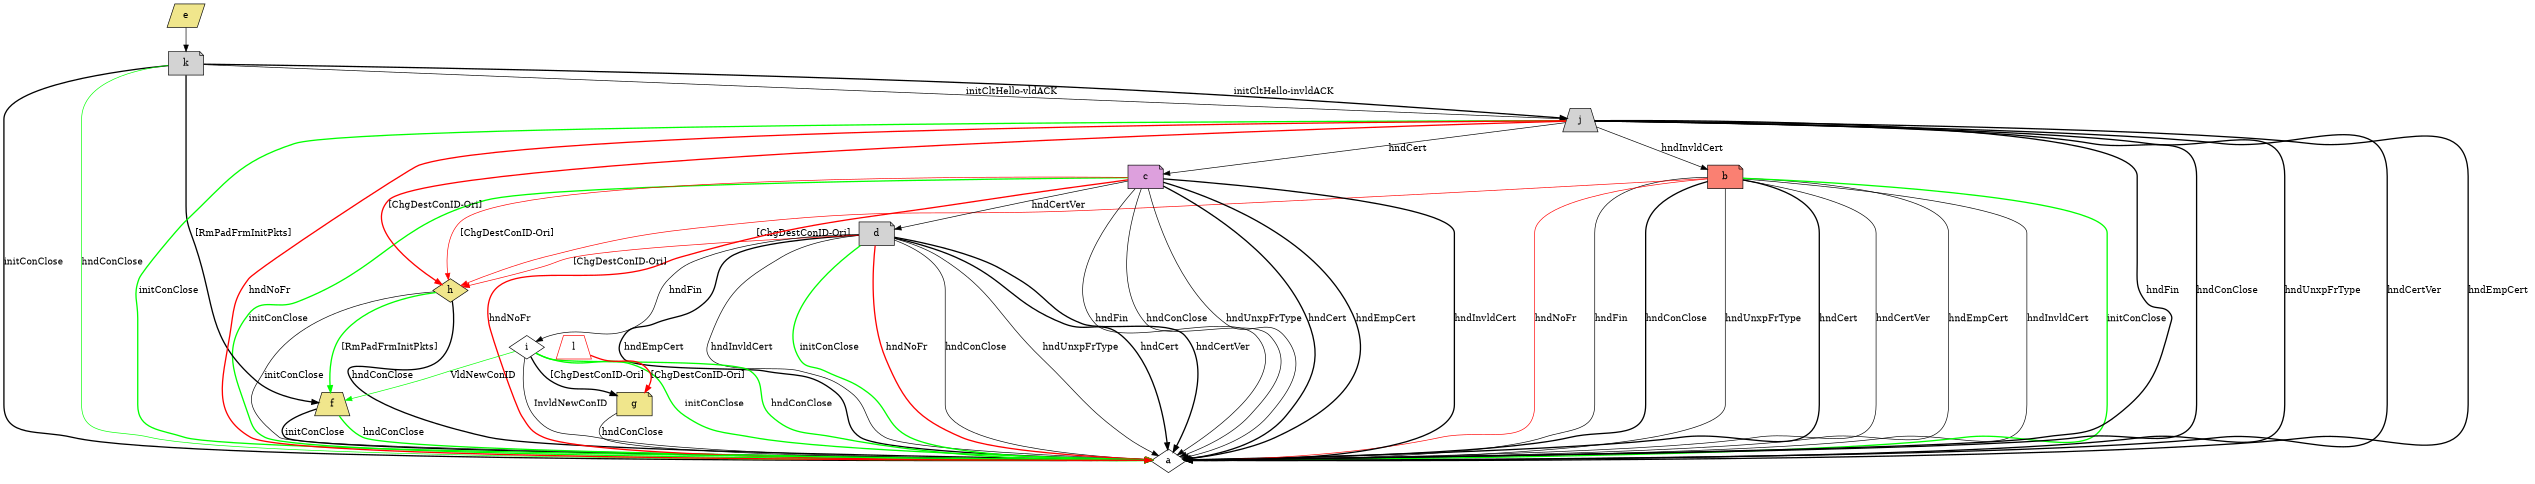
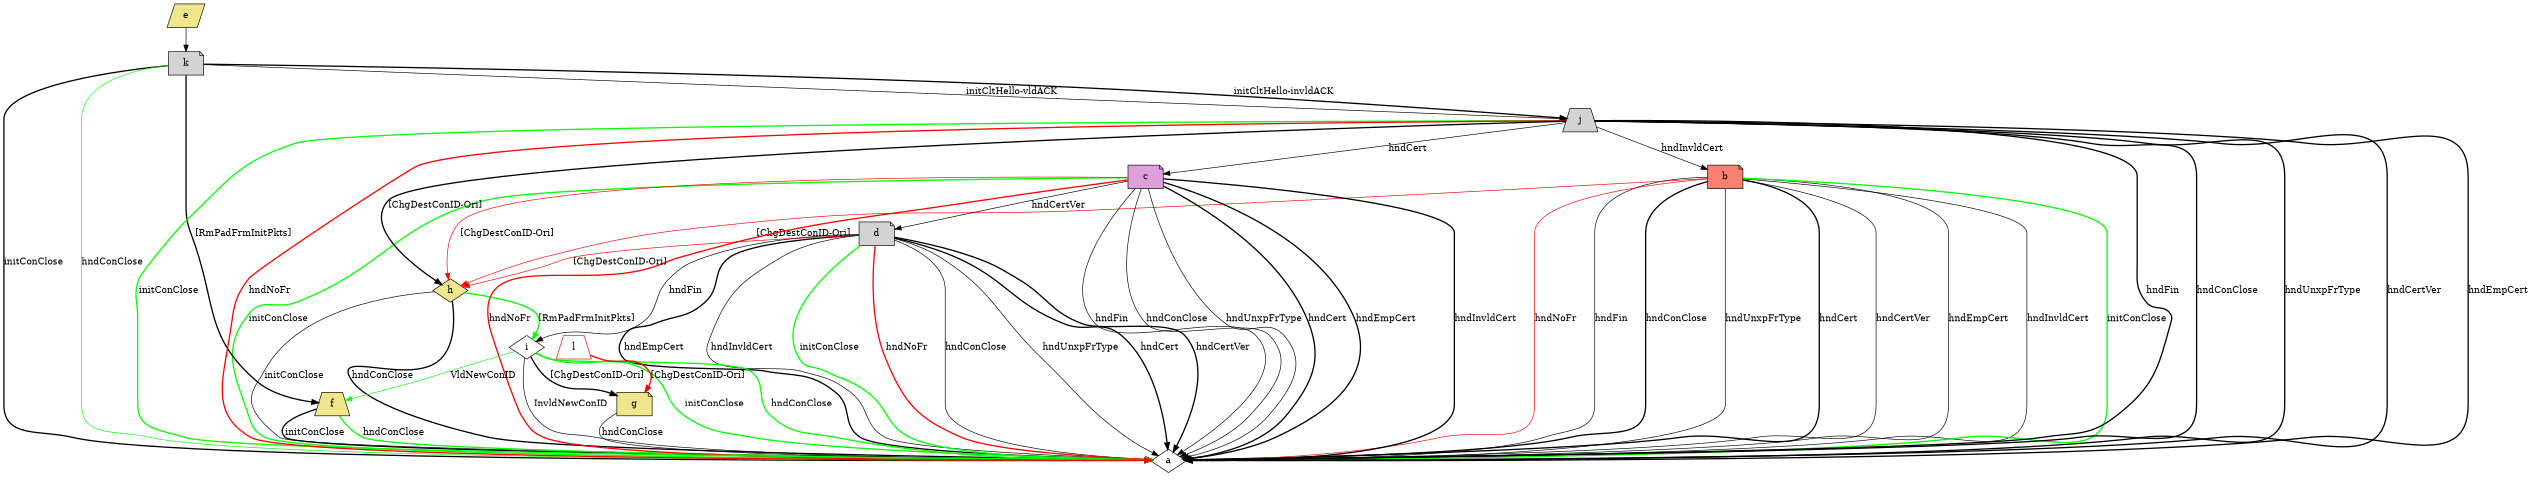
(923, 146) -> (923, 146)
(361, 318) -> (512, 302)
